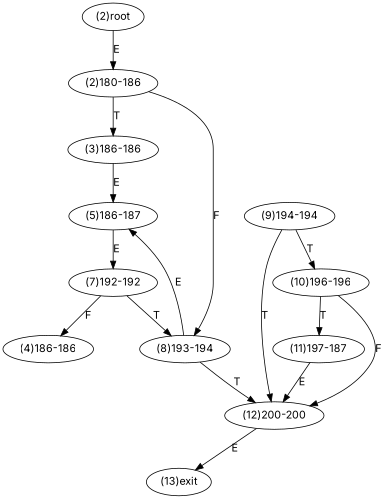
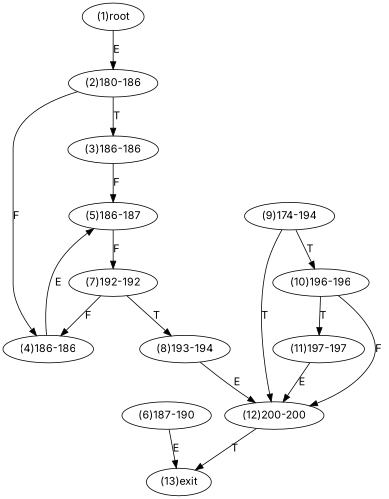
(113, 17) -> (113, 17)
(117, 183) -> (117, 183)
(213, 194) -> (13, 195)
(290, 216) -> (290, 216)
(117, 249) -> (117, 249)
(170, 280) -> (51, 278)
(319, 349) -> (319, 349)
(237, 382) -> (237, 382)
none -> (167, 416)
(235, 449) -> (235, 449)
